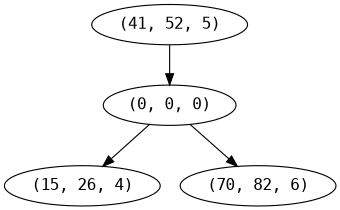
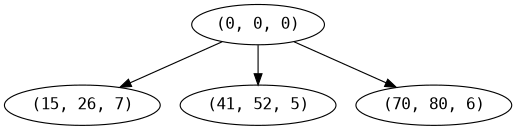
(170, 59) -> (258, 59)
(82, 186) -> (82, 105)
(258, 186) -> (434, 105)
